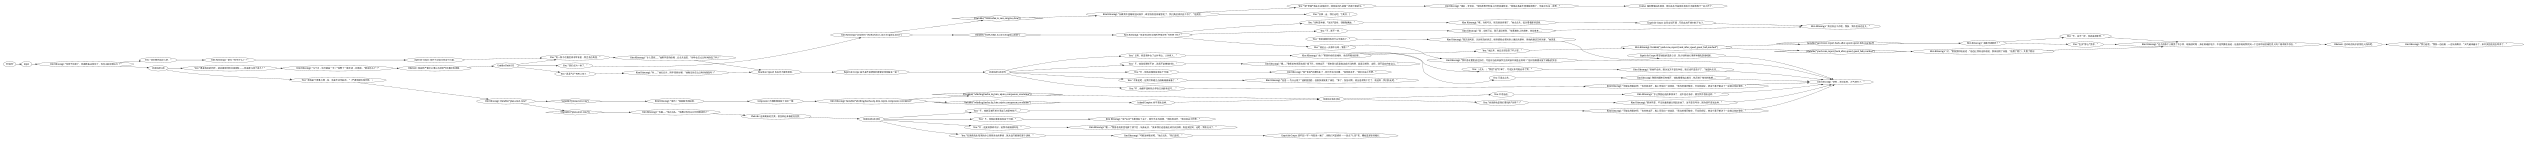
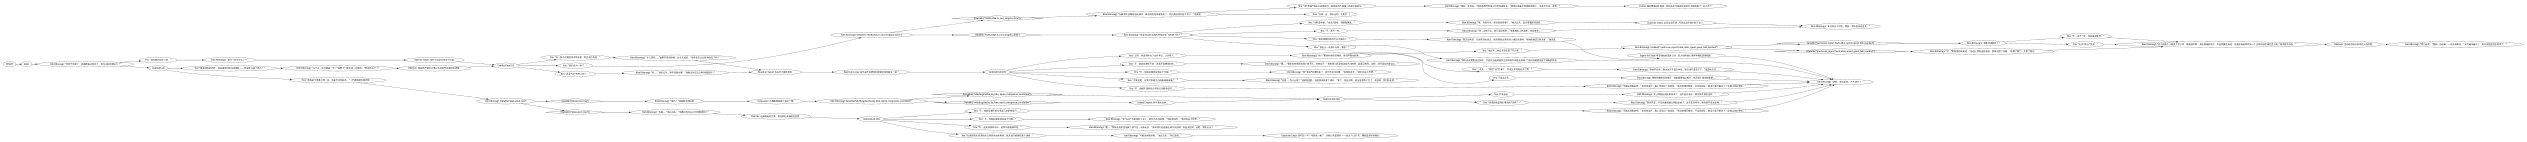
none -> (1247, 37)
(502, 59) -> (475, 63)
